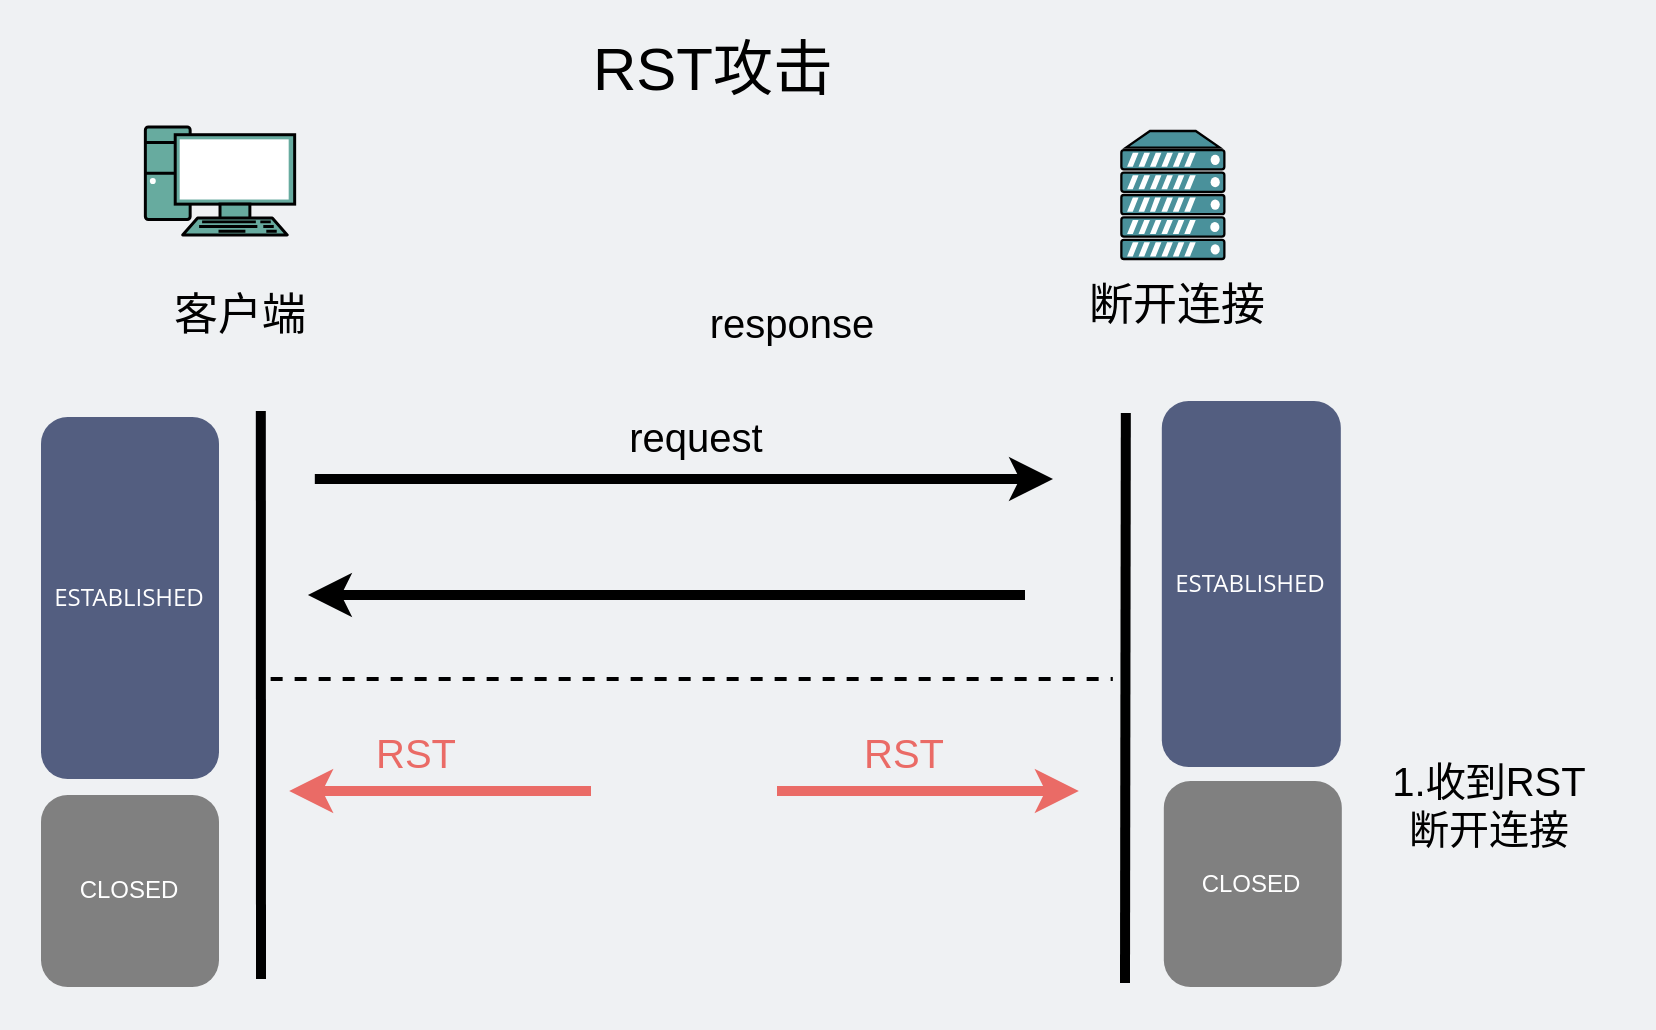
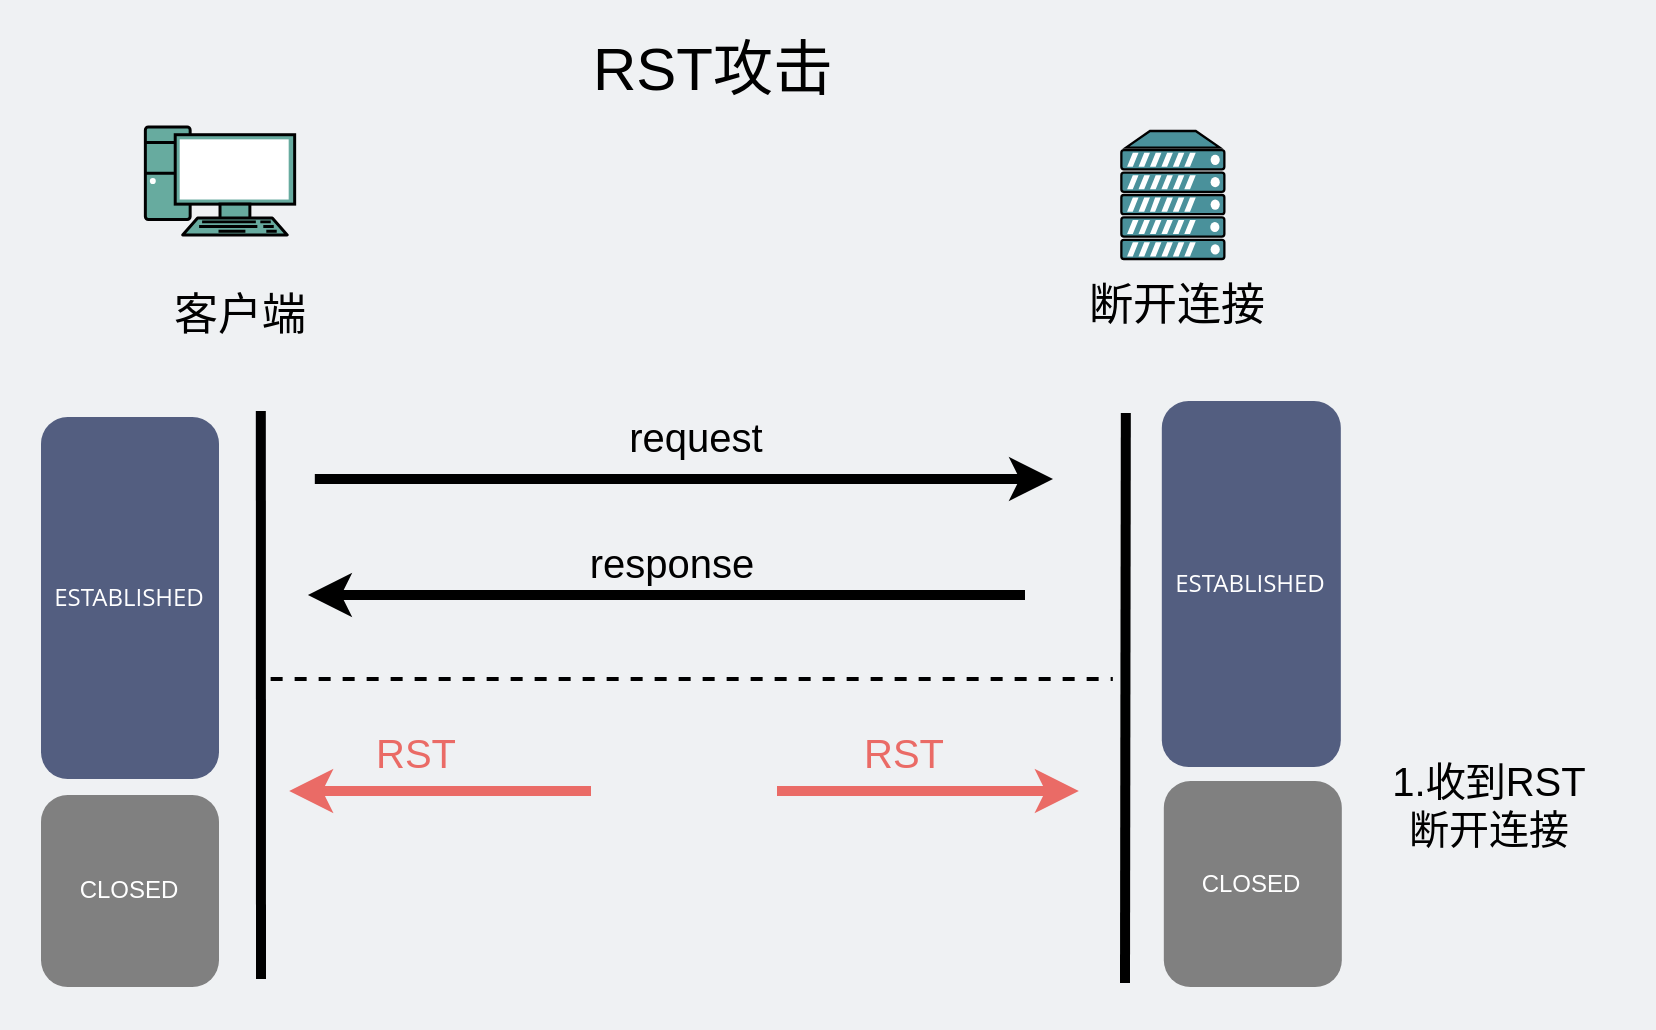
(793, 323) -> (673, 563)
